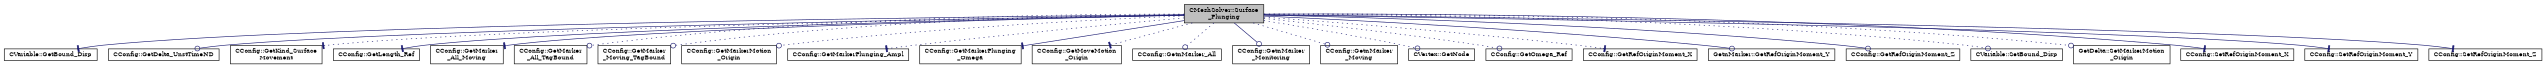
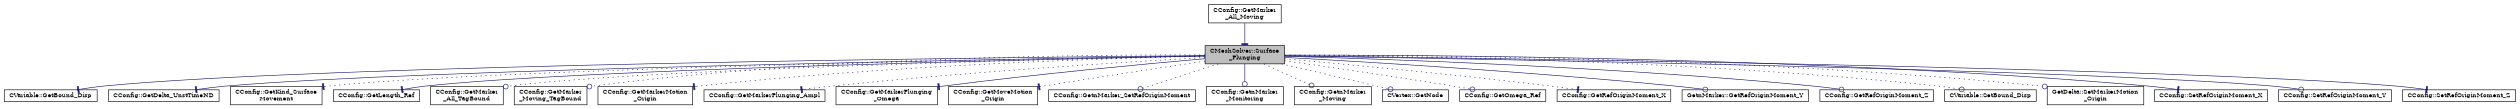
(692, 25) -> (701, 66)
(845, 25) -> (1245, 33)
(1796, 25) -> (2045, 74)
(983, 27) -> (937, 67)
(1177, 55) -> (1122, 96)
